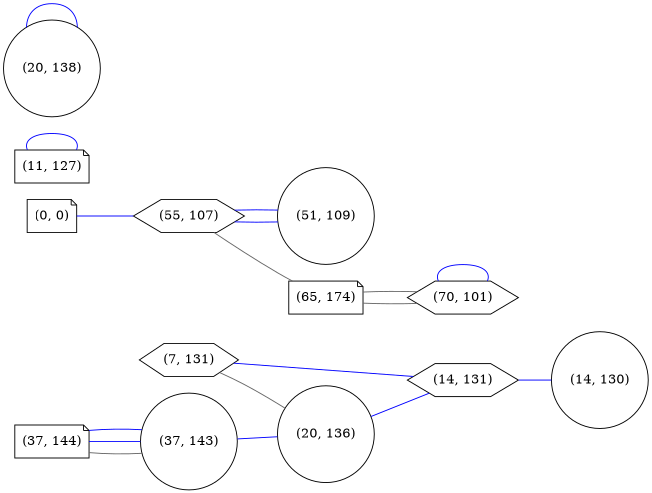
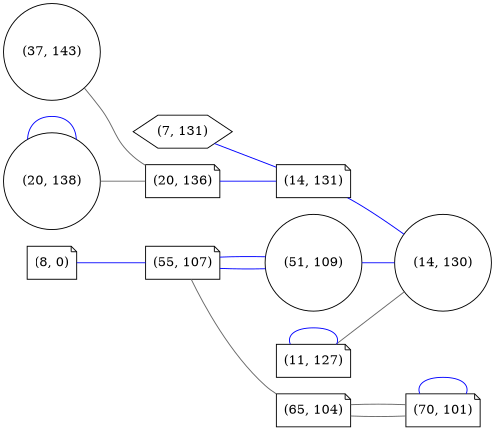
(52, 216) -> (52, 263)
(189, 216) -> (183, 263)
none -> (378, 263)
(326, 298) -> (314, 410)
(463, 298) -> (443, 410)
none -> (370, 318)
(463, 380) -> (314, 181)
(253, 389) -> (123, 181)
(326, 434) -> (183, 181)
(257, 438) -> (113, 129)
(52, 442) -> none
